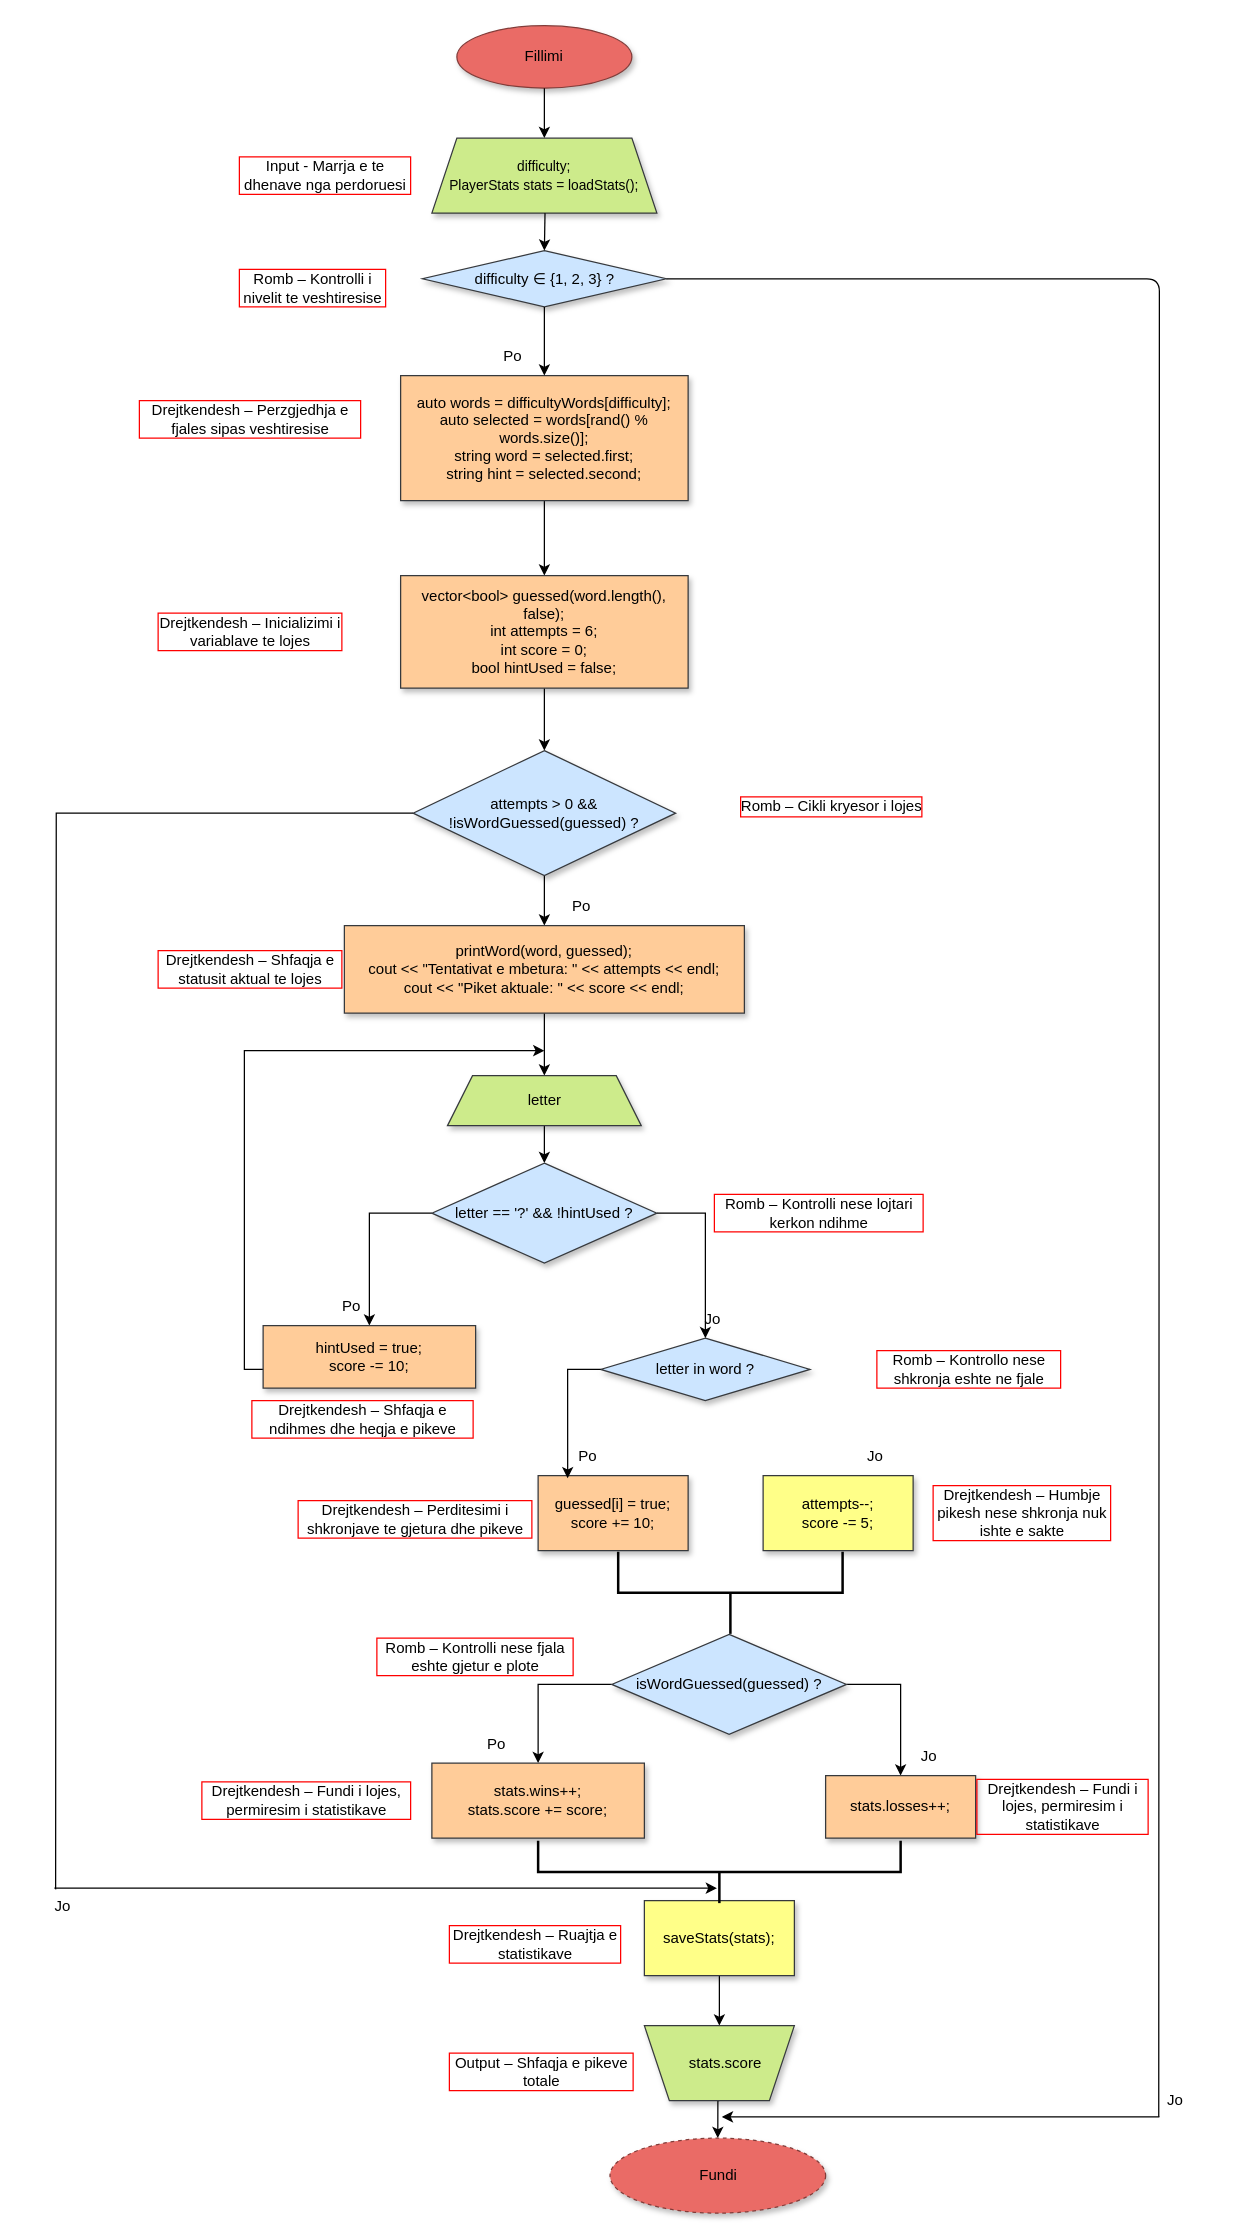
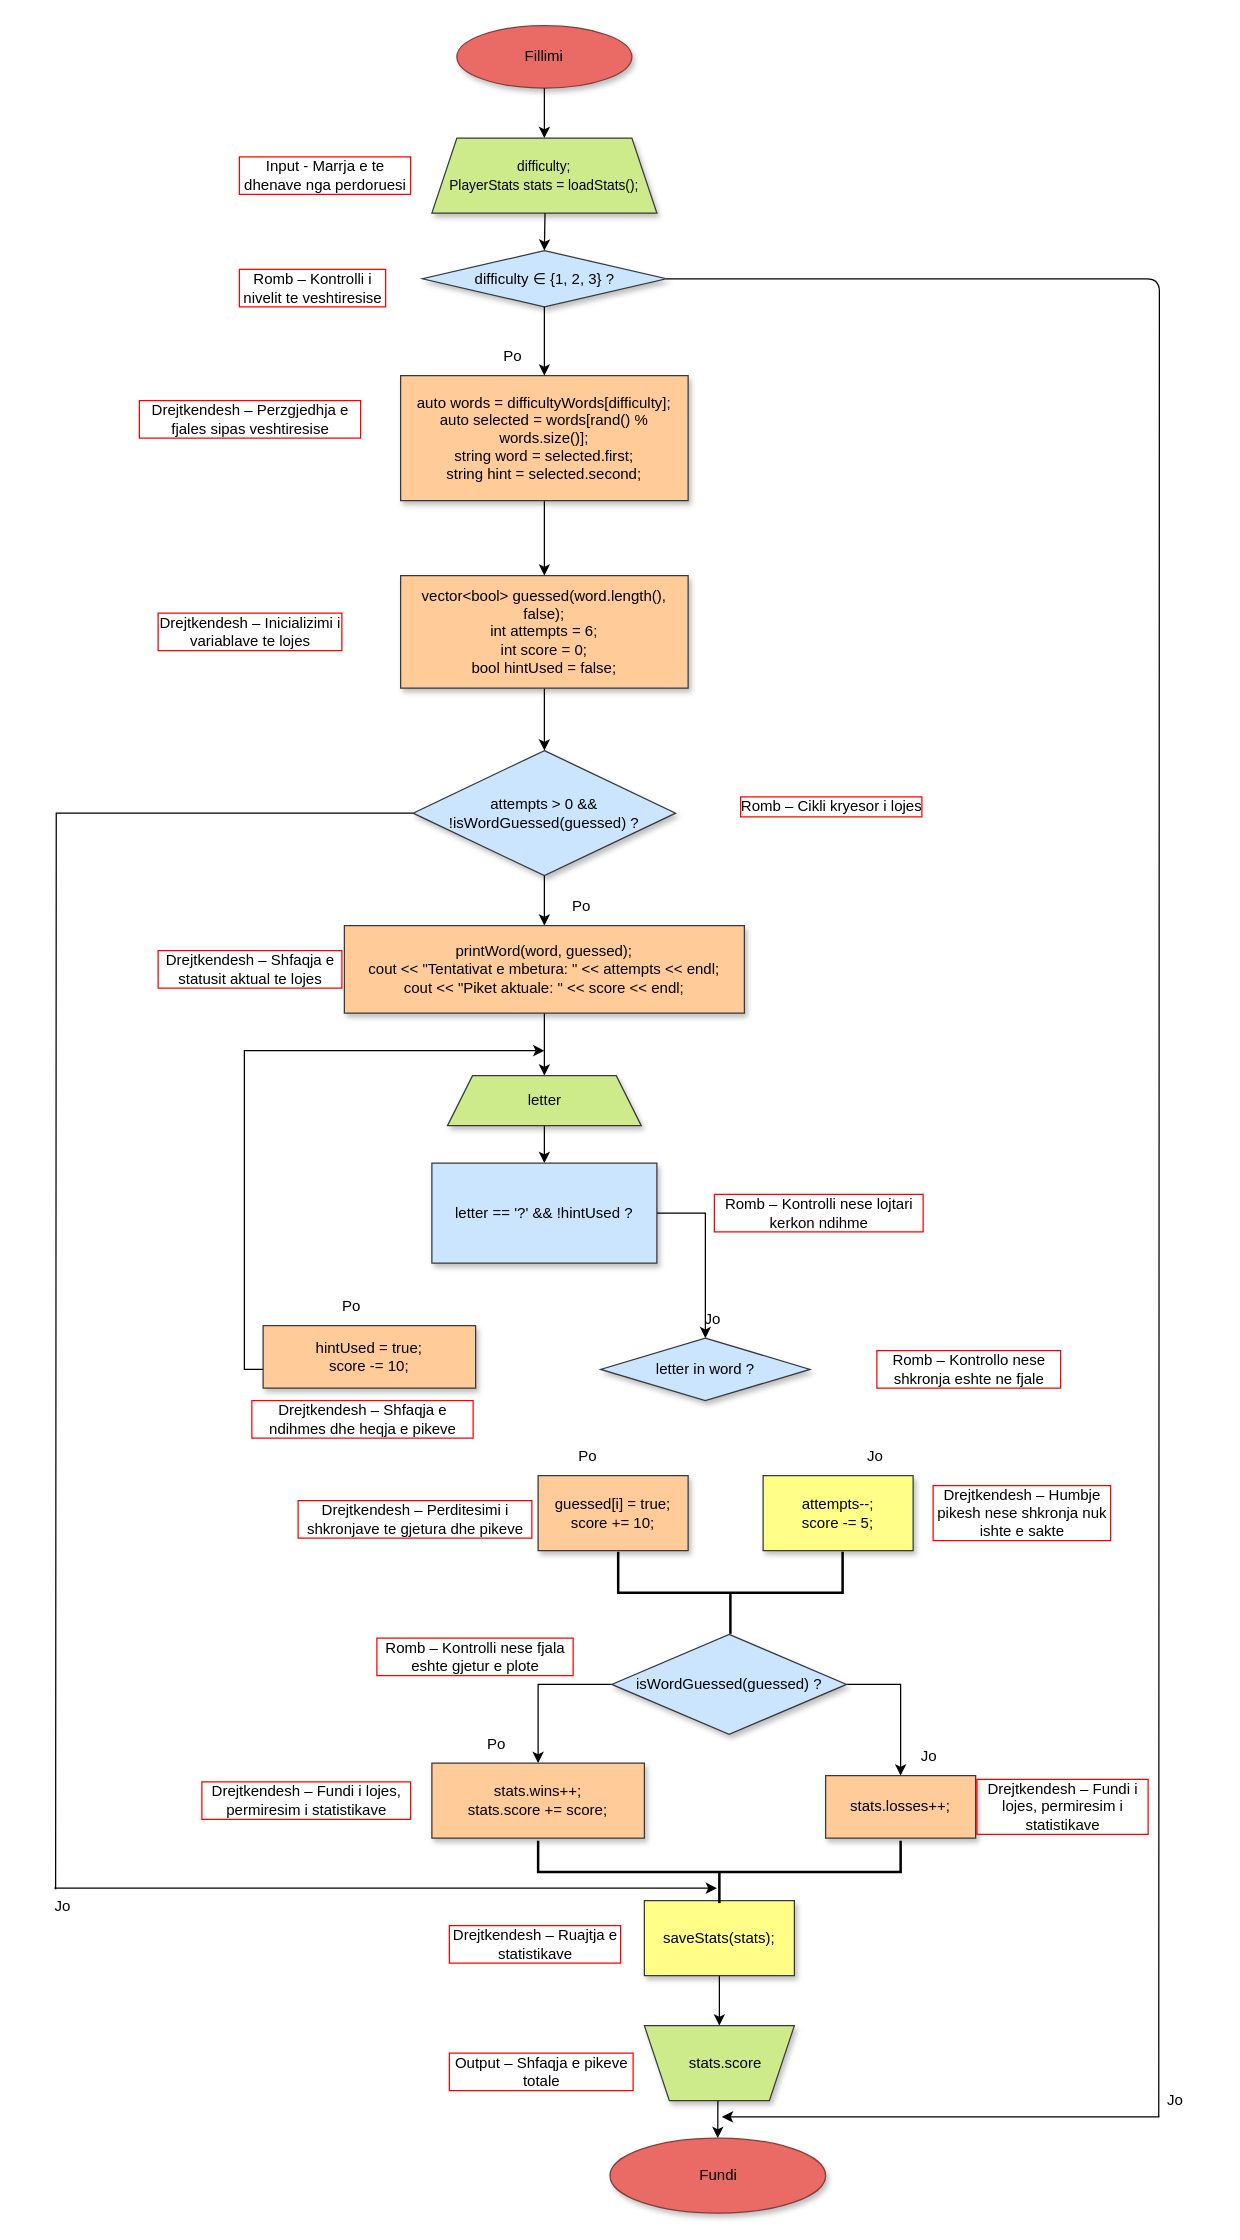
(544, 1213) -> (544, 1213)
(369, 1234) -> none
(568, 1404) -> none
(718, 2176) -> (718, 2176)
